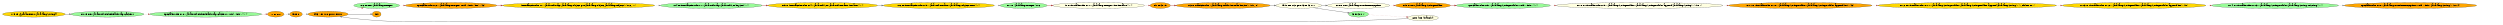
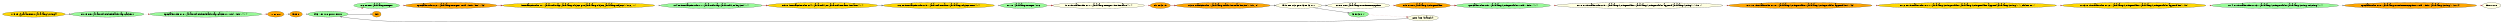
none -> (2492, 5)
(328, 14) -> (328, 14)
